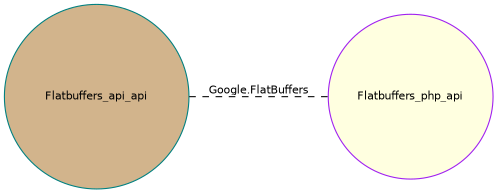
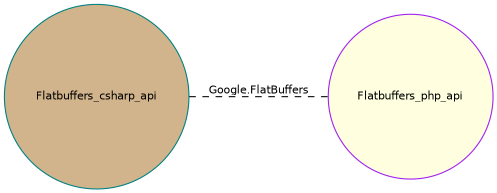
(97, 97) -> (97, 97)
